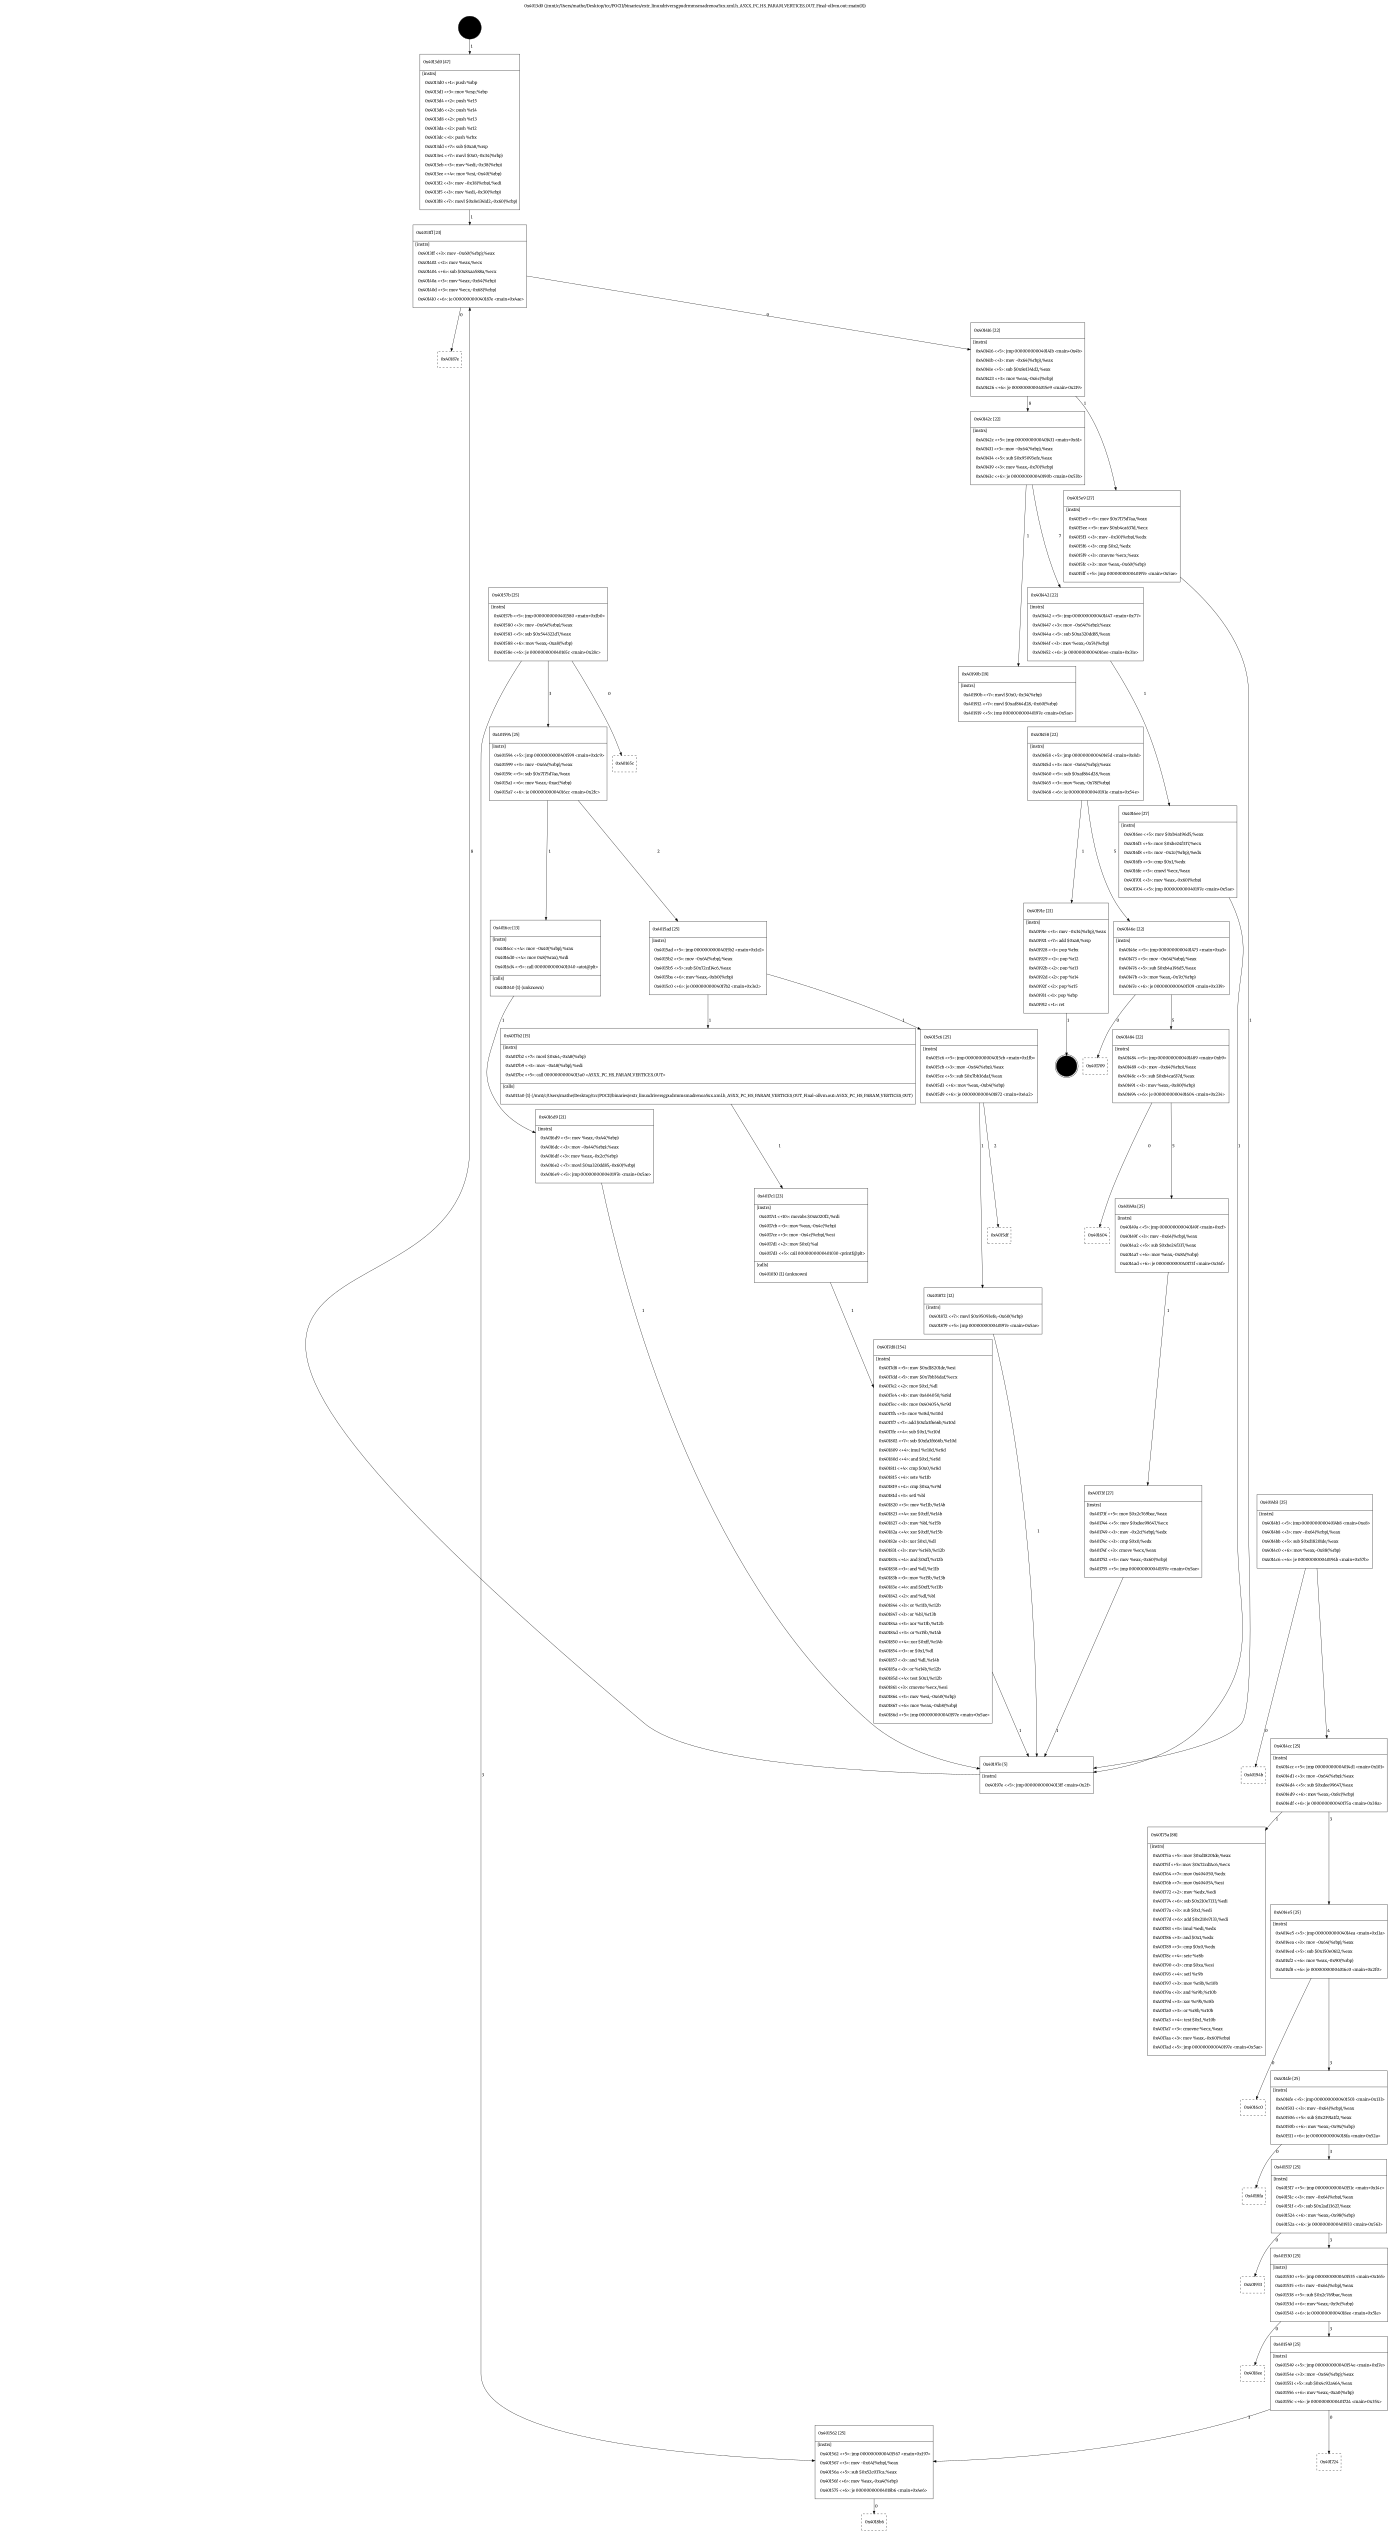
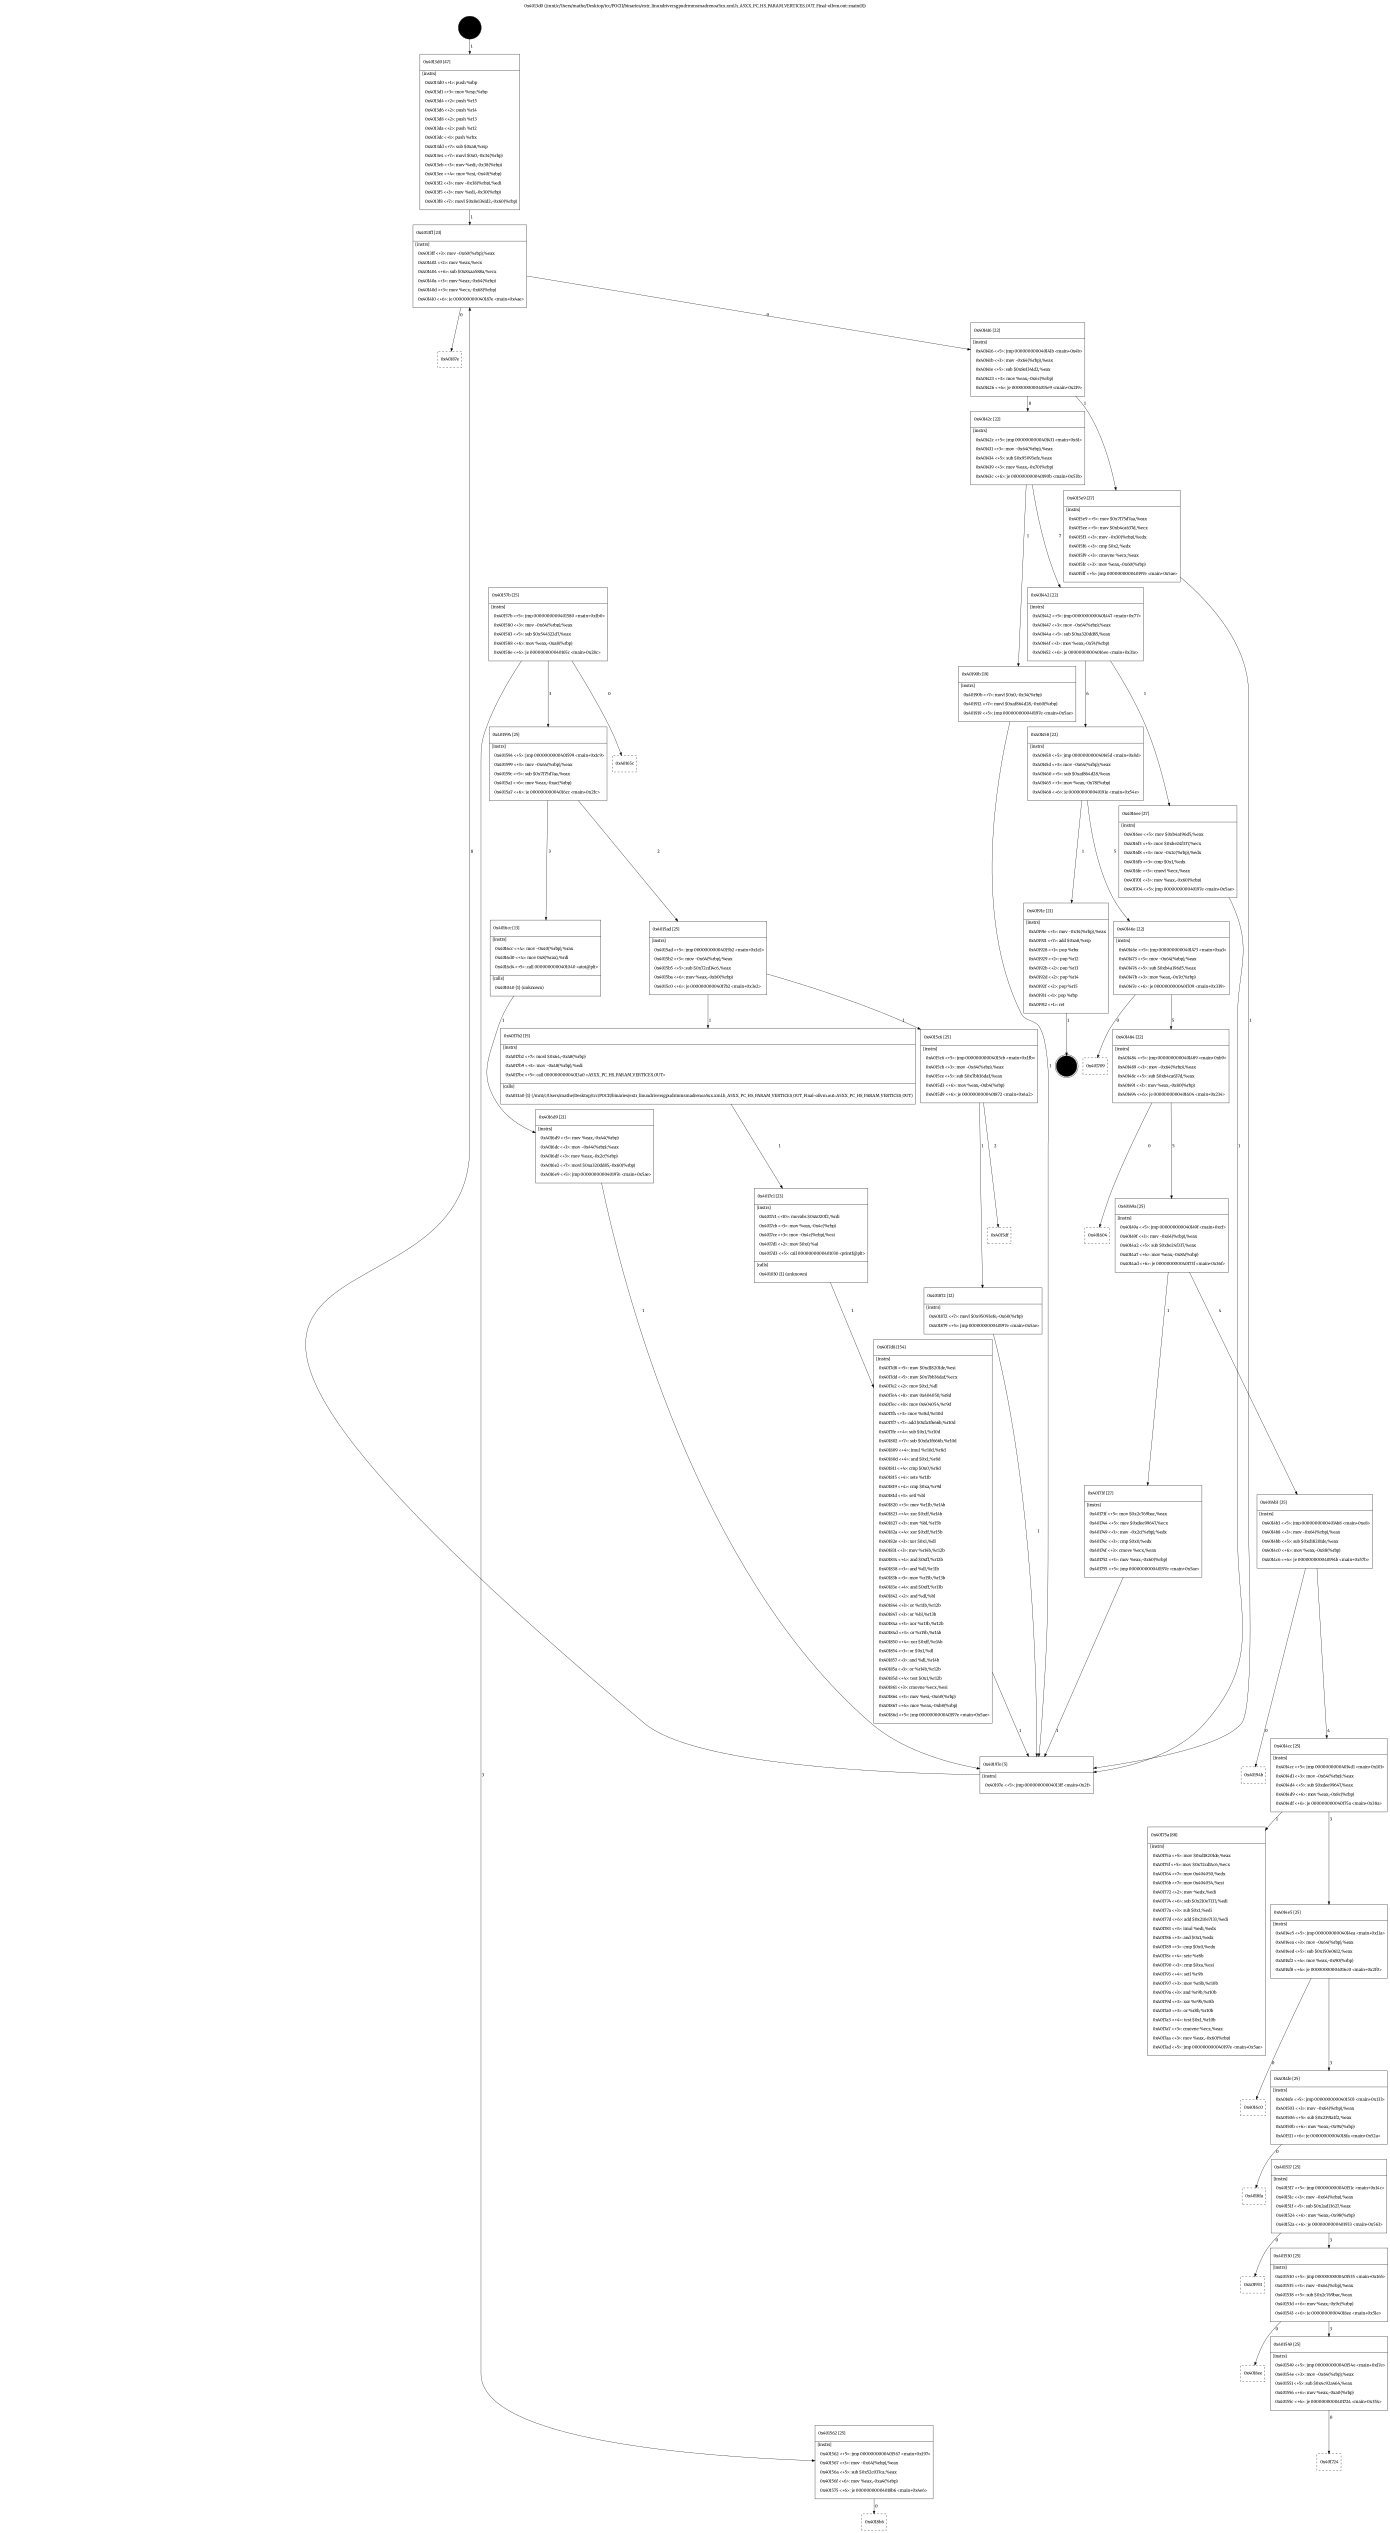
none -> (1085, 692)
(549, 852) -> (549, 852)
none -> (1048, 1230)
none -> (1243, 1382)
(1329, 2150) -> none
(1105, 2447) -> none
